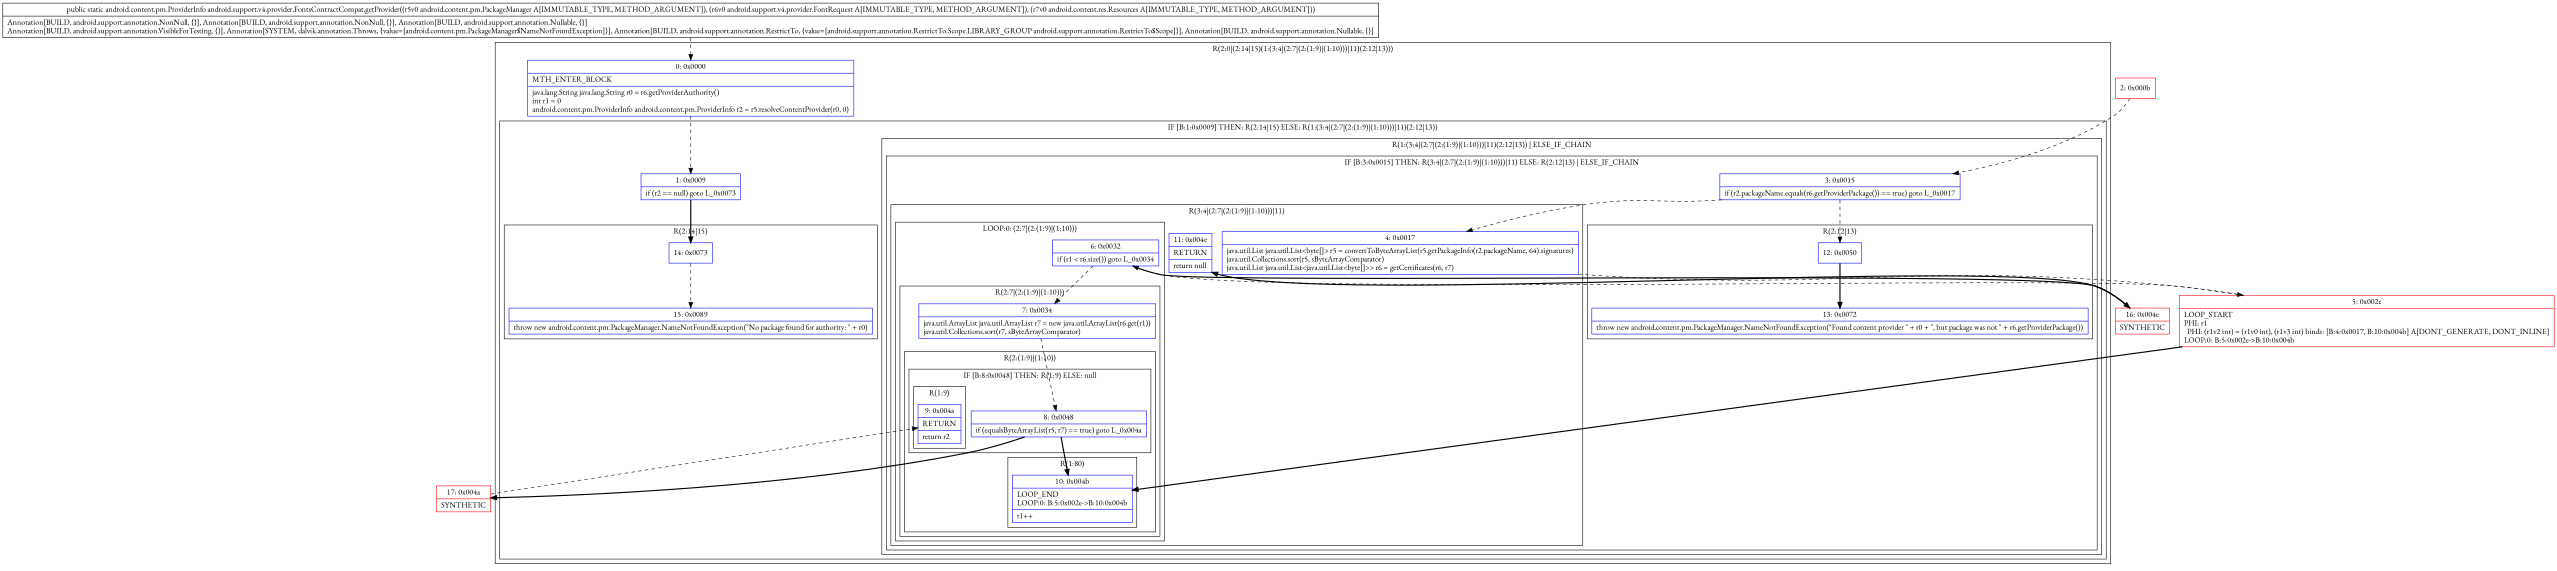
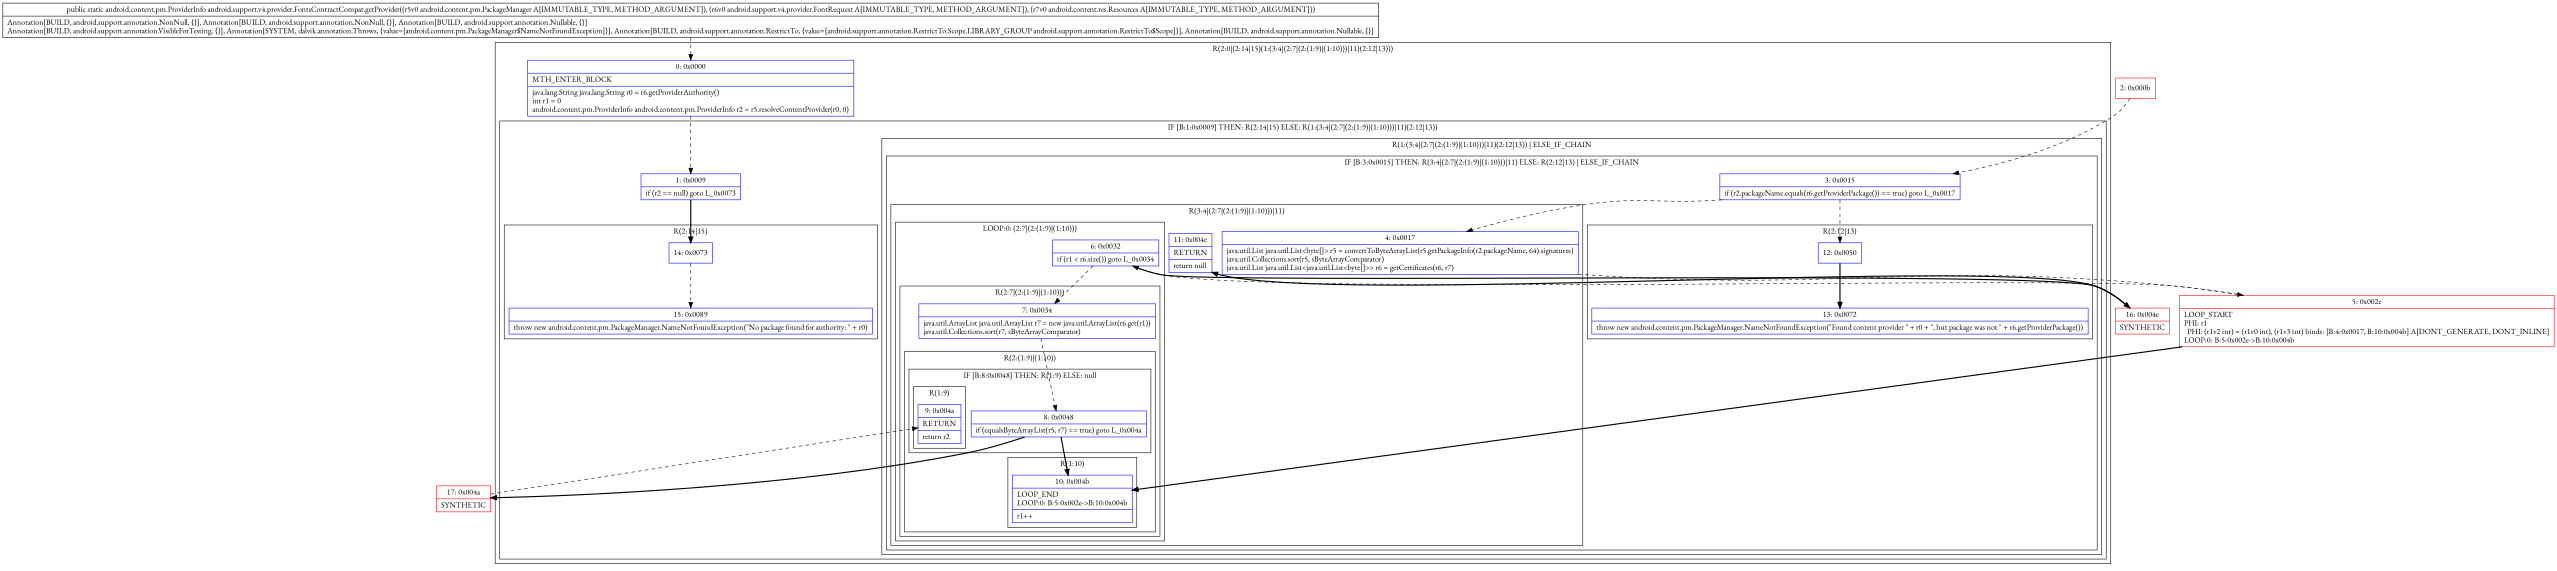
(1072, 464) -> (1072, 464)
